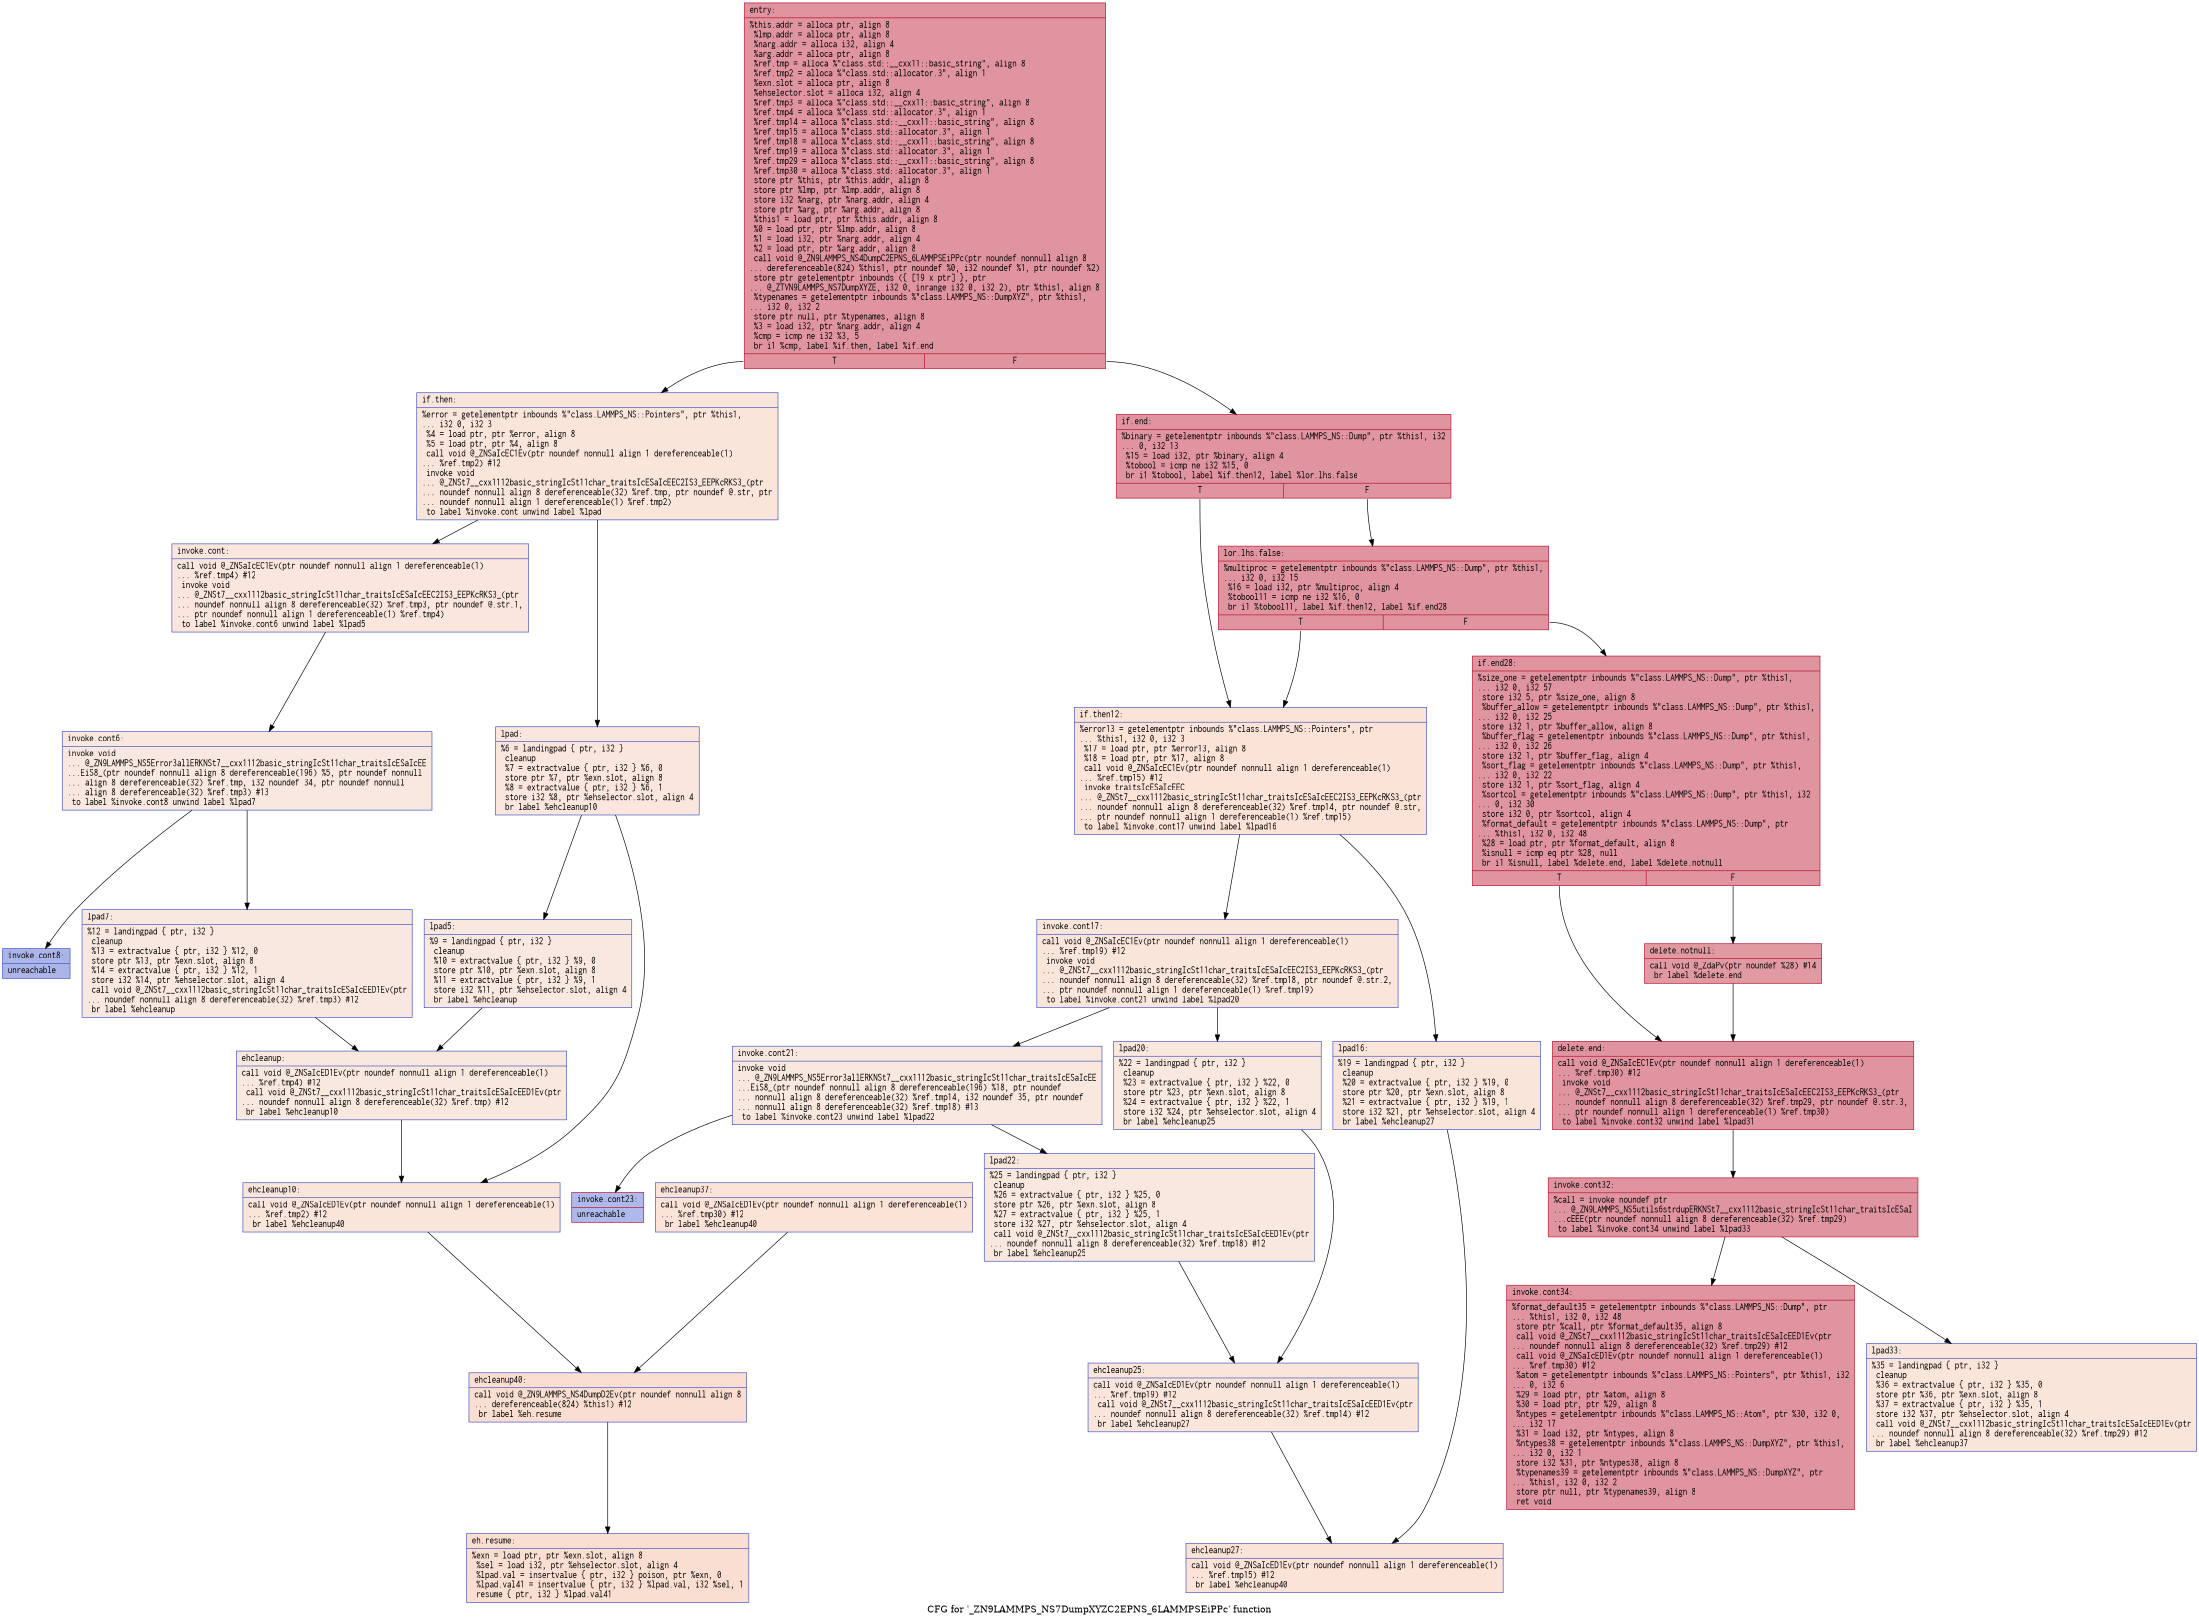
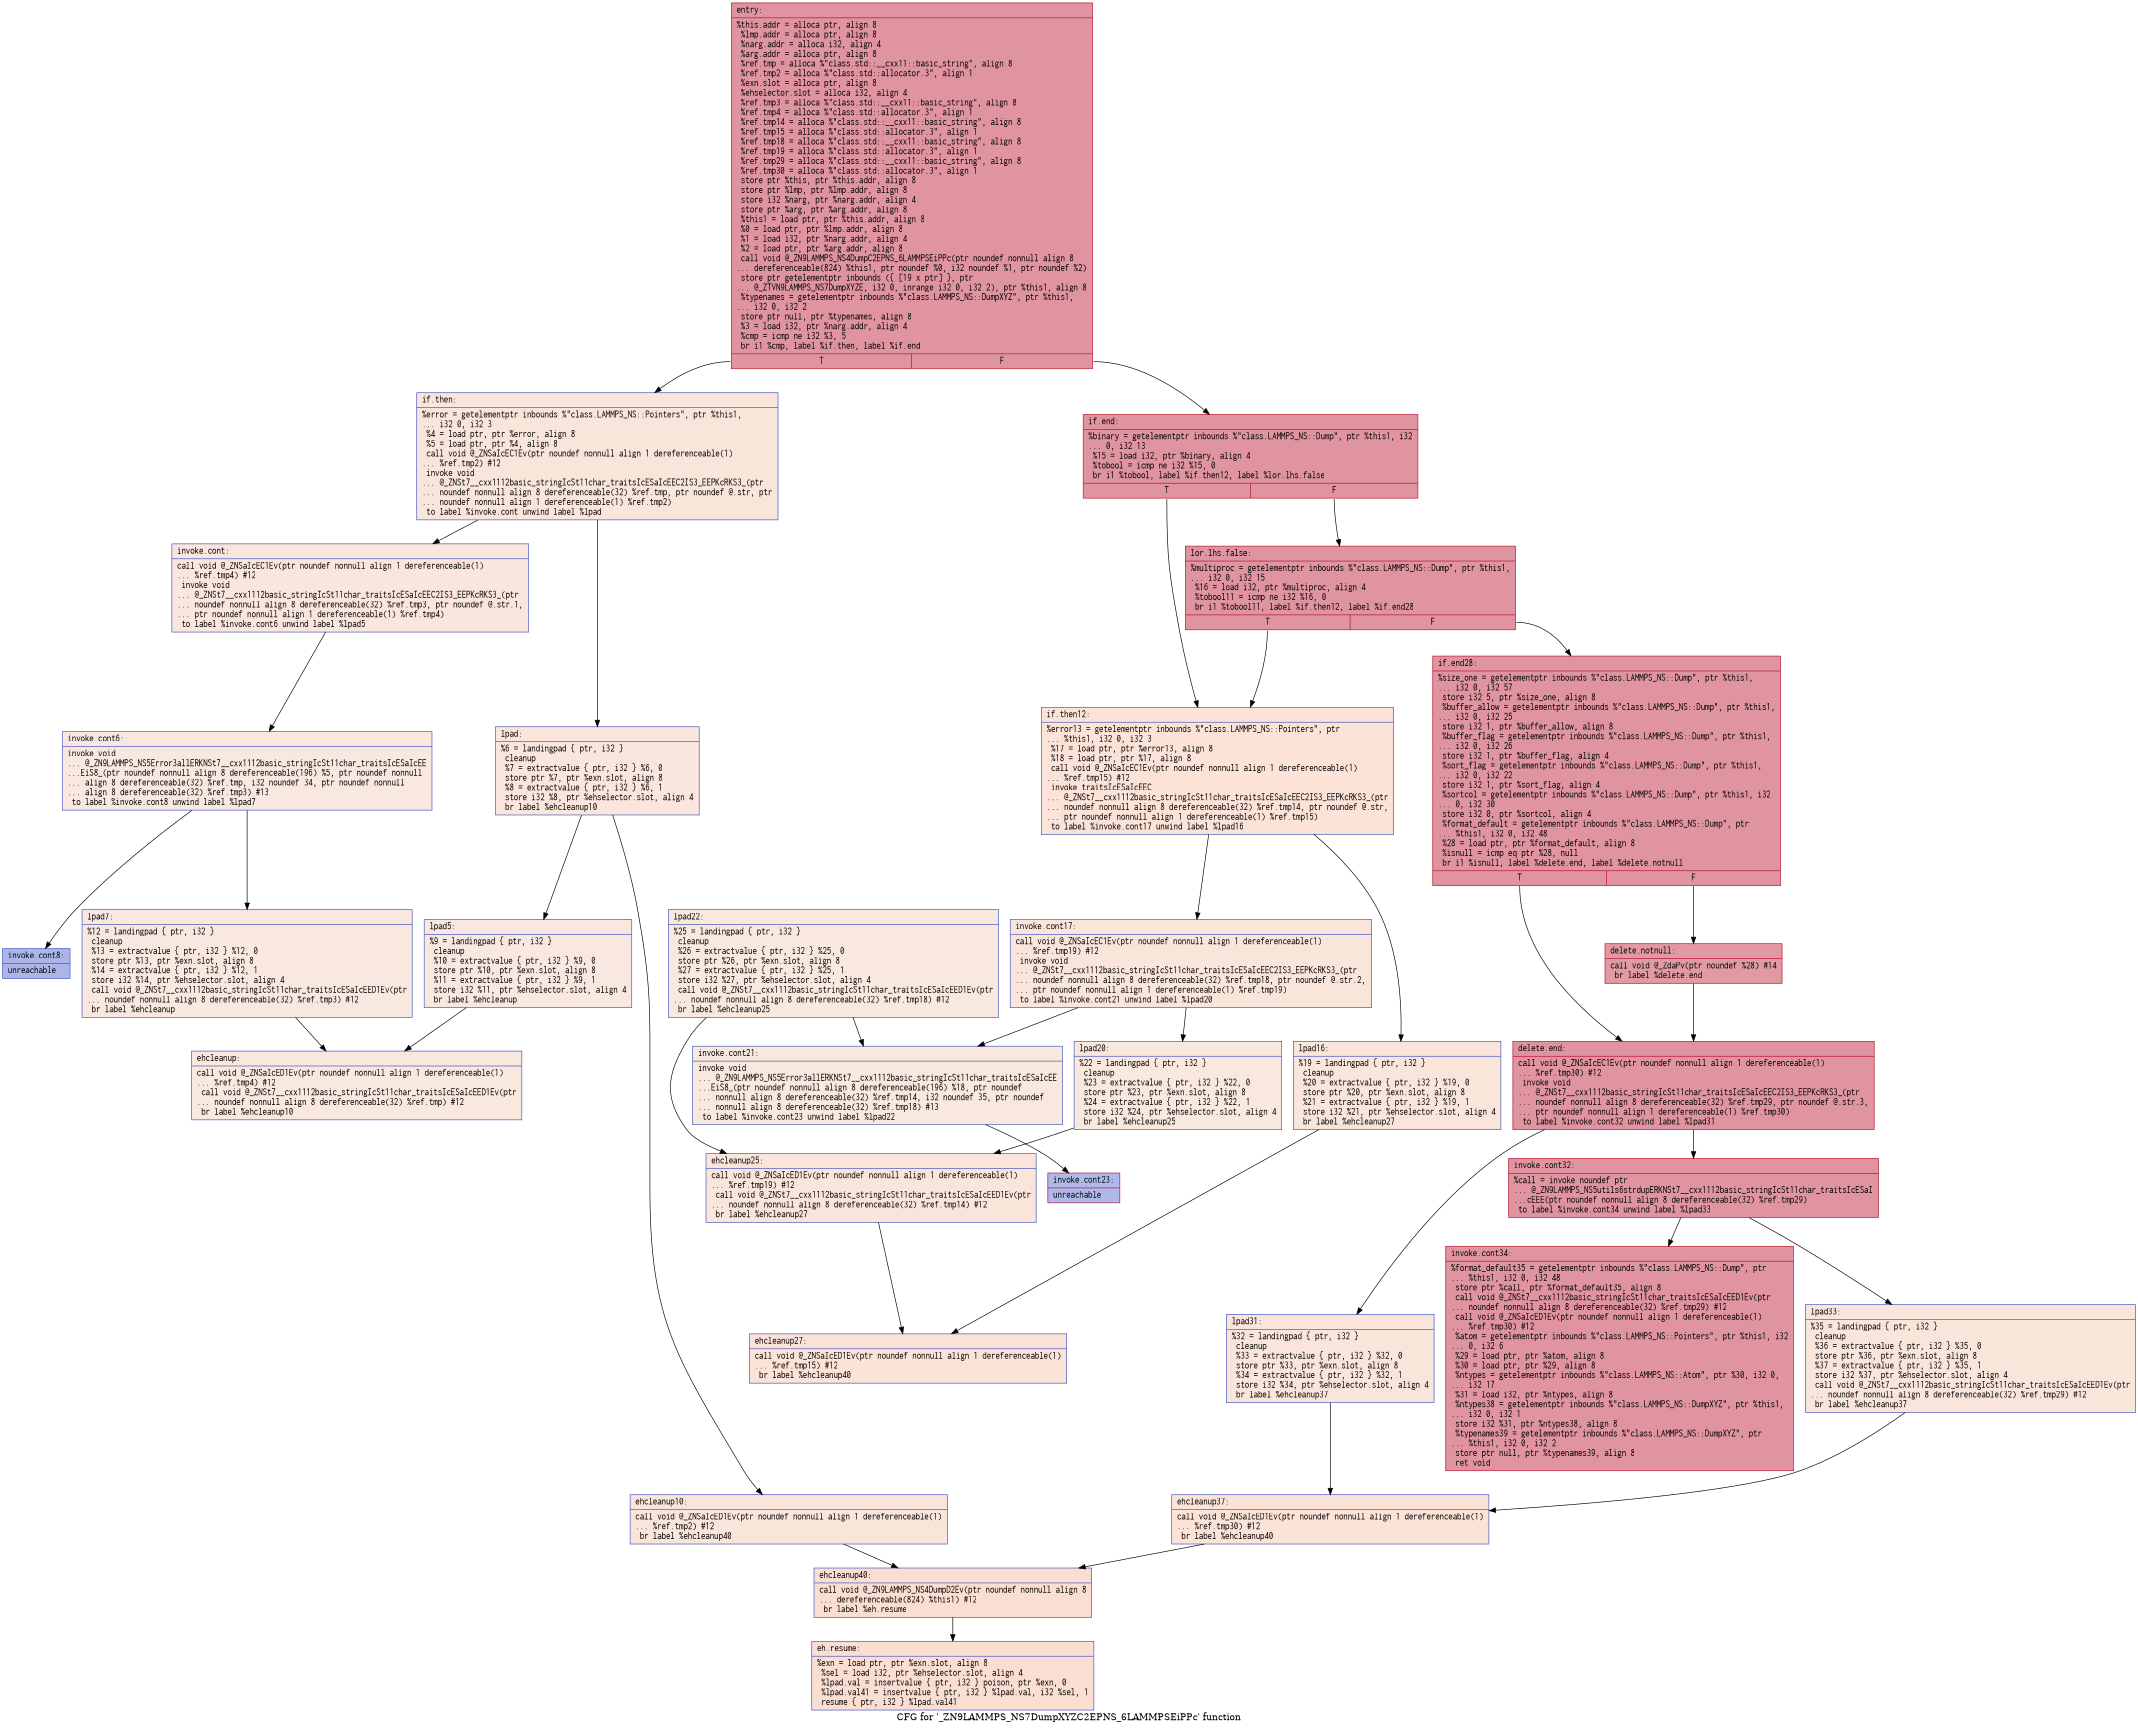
(1016, 1138) -> (857, 1029)
(401, 1148) -> none
none -> (1330, 1359)
none -> (1709, 1490)
